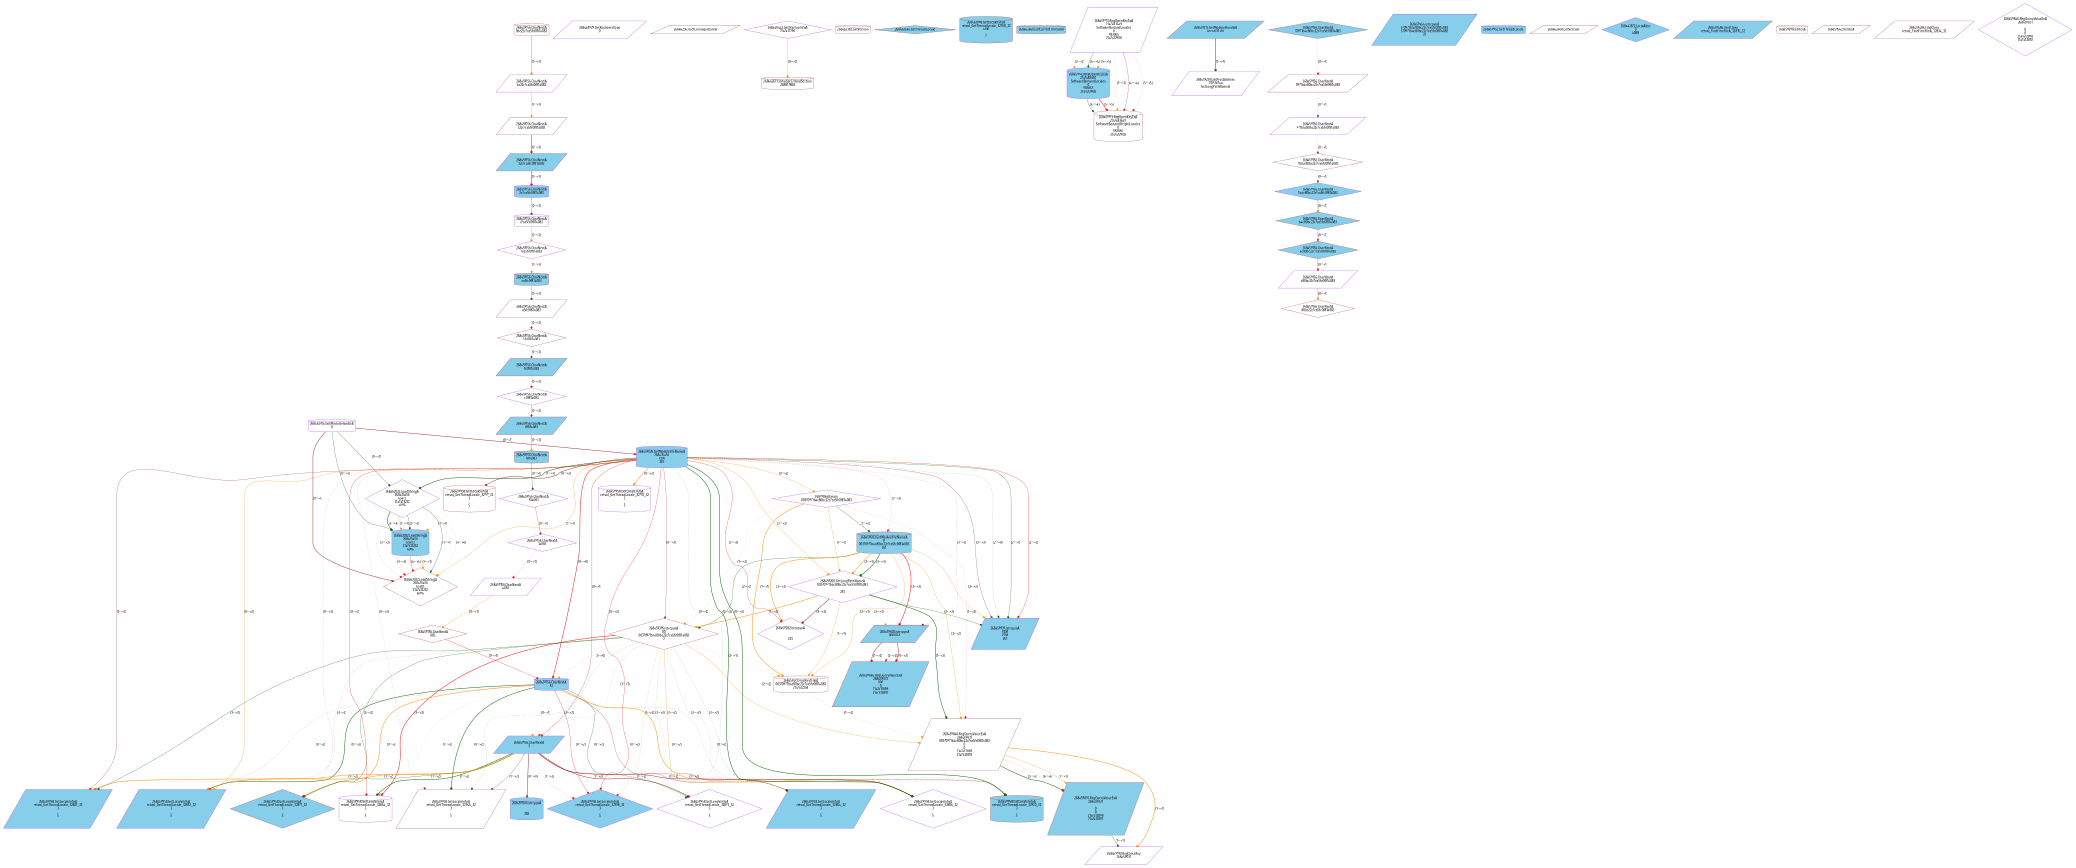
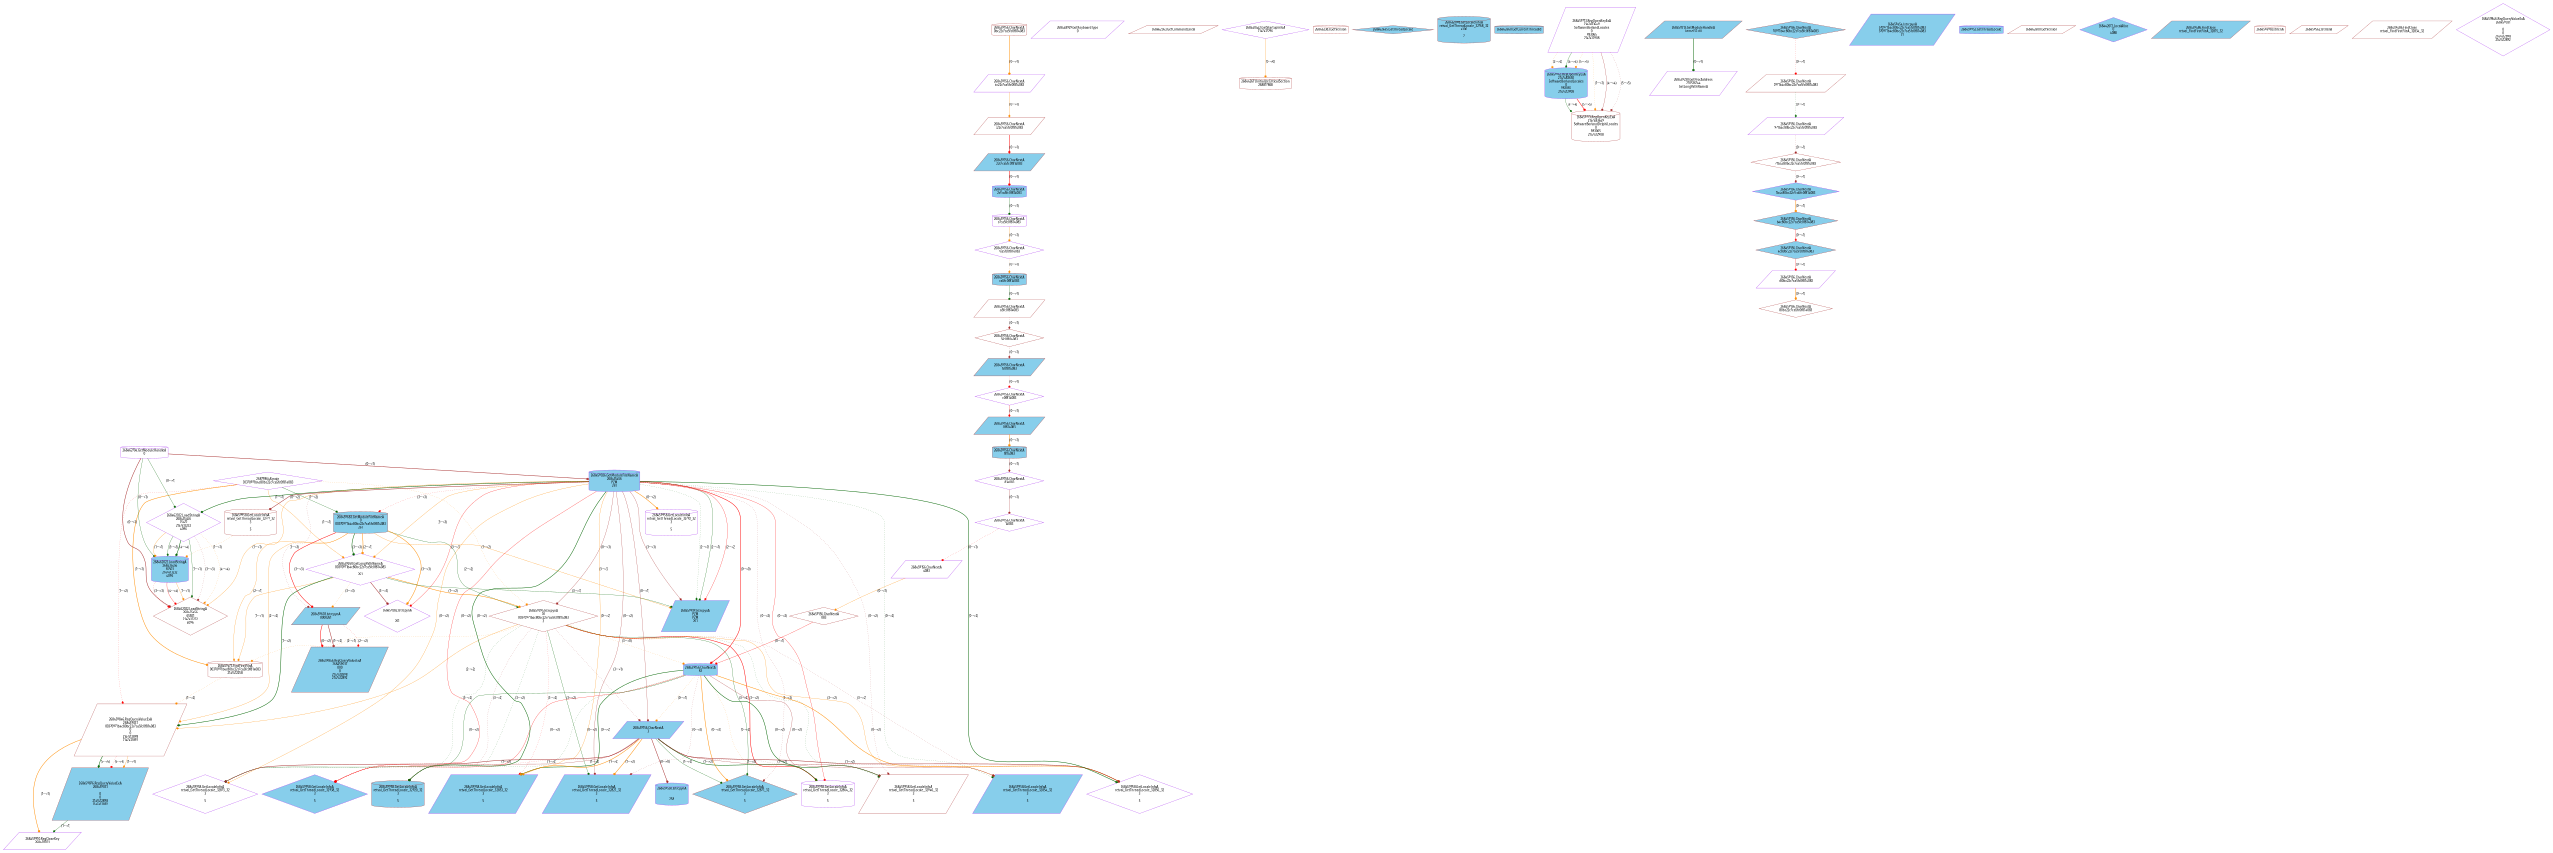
(752, 468) -> (429, 642)
(532, 475) -> (1009, 464)
